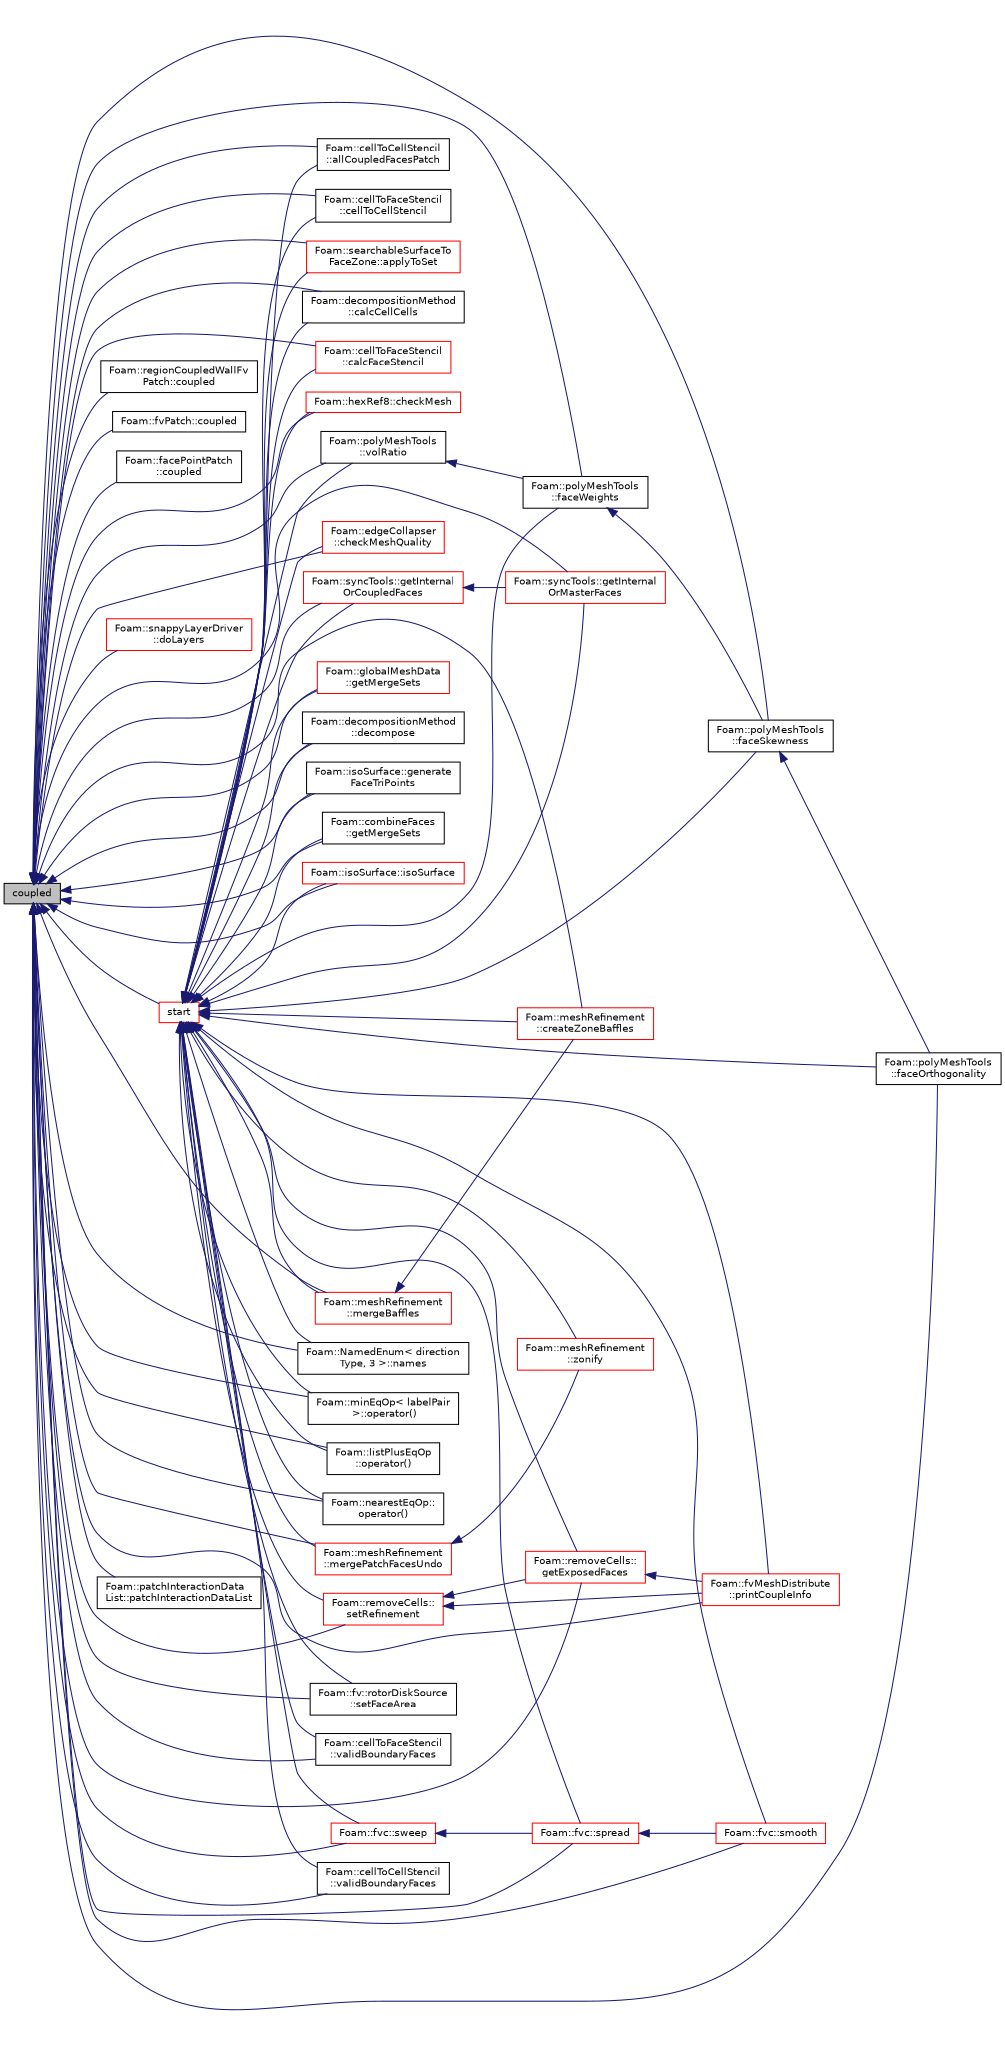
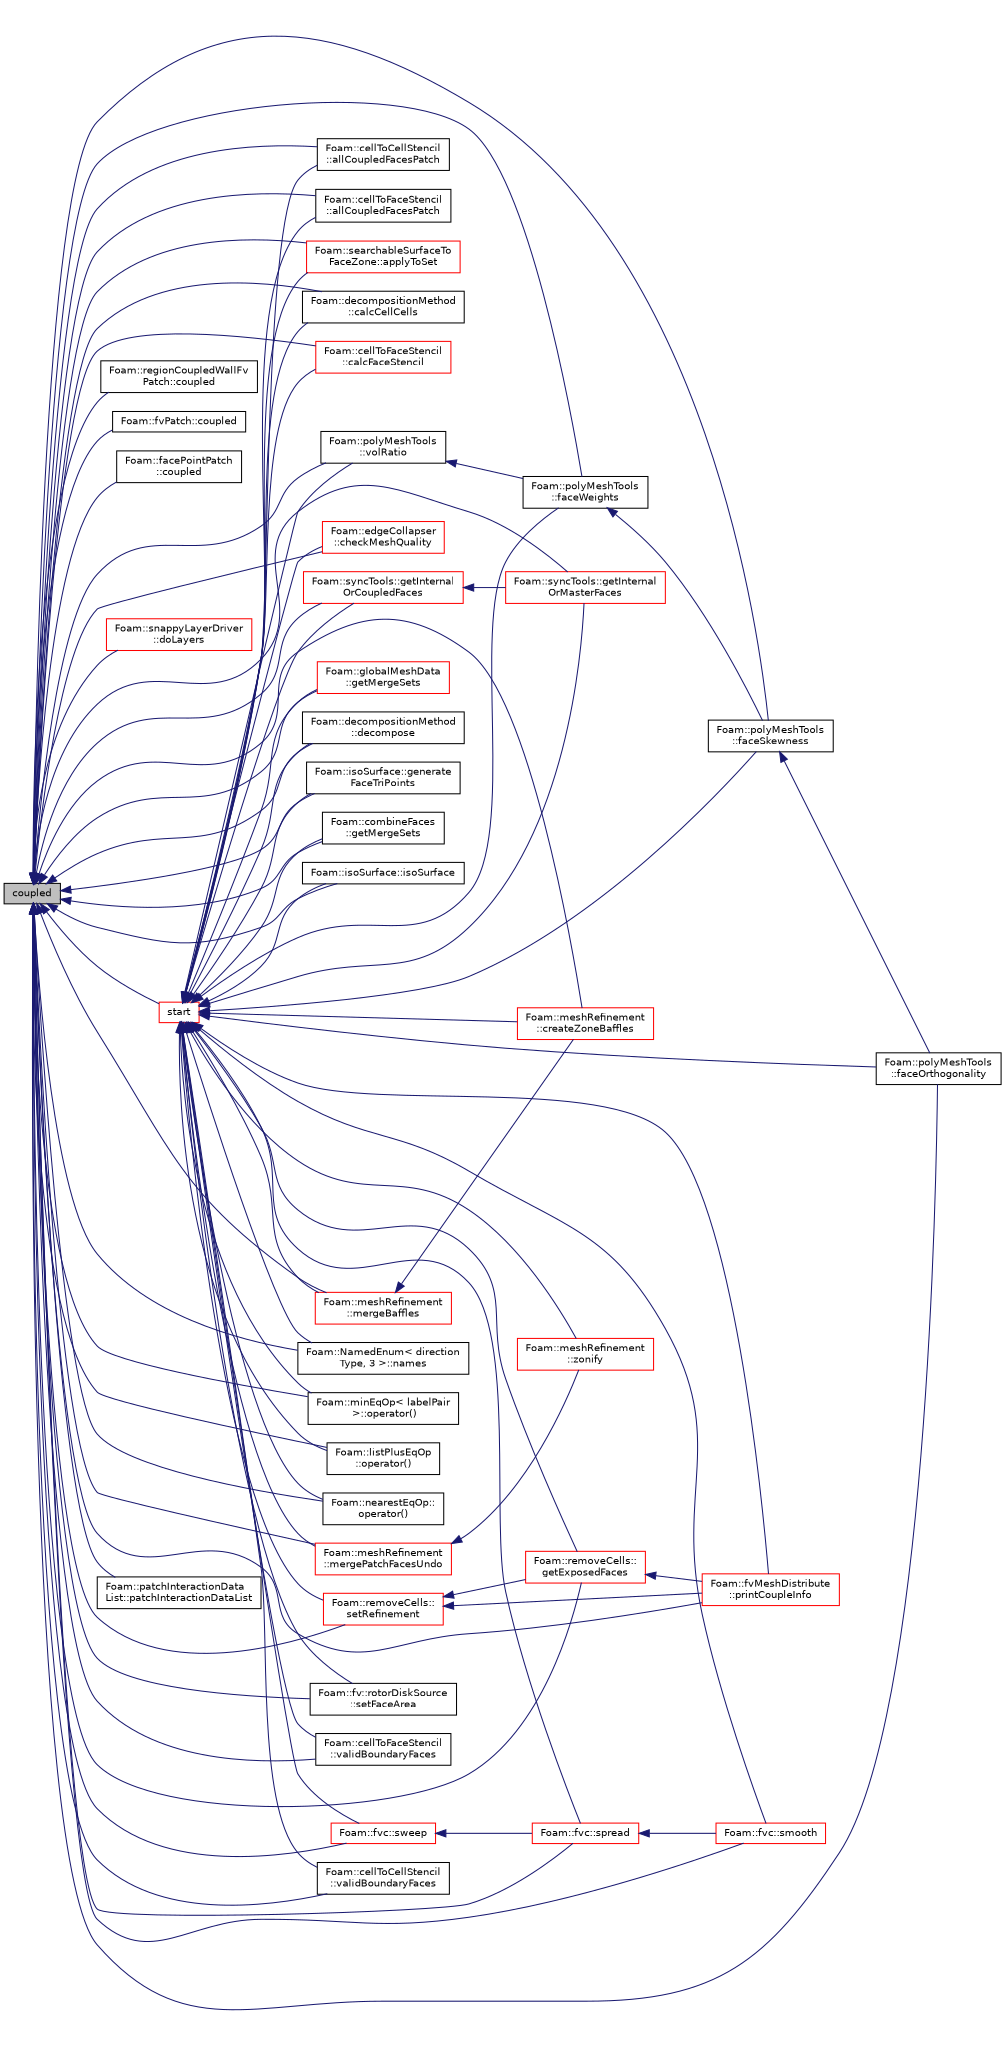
(383, 206) -> (383, 206)
(383, 402) -> none
(383, 873) -> (383, 873)
